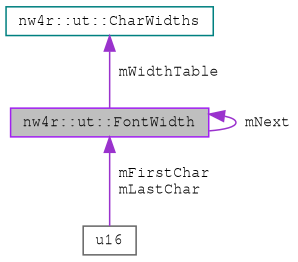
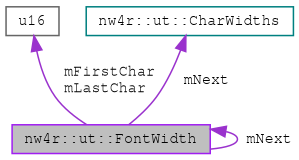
(165, 72) -> (203, 80)
(110, 189) -> (53, 94)
